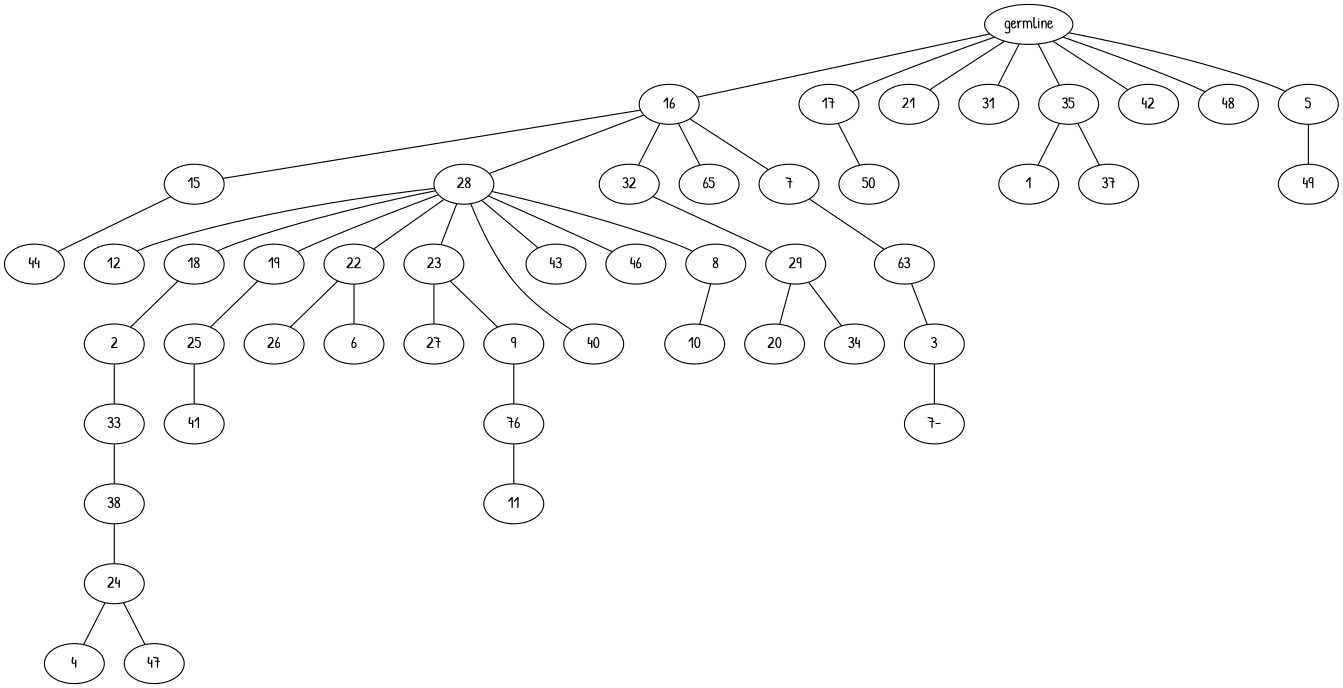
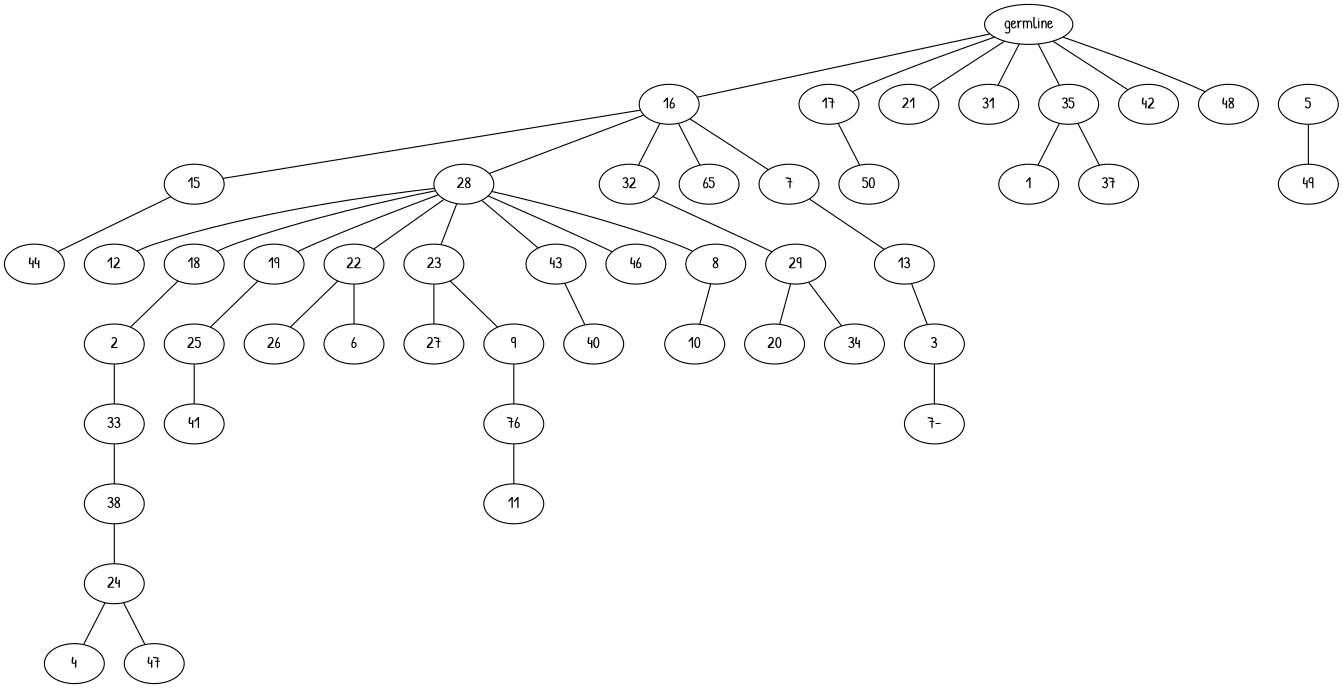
(1179, 57) -> none
(904, 264) -> (904, 264)
(510, 276) -> (575, 304)
